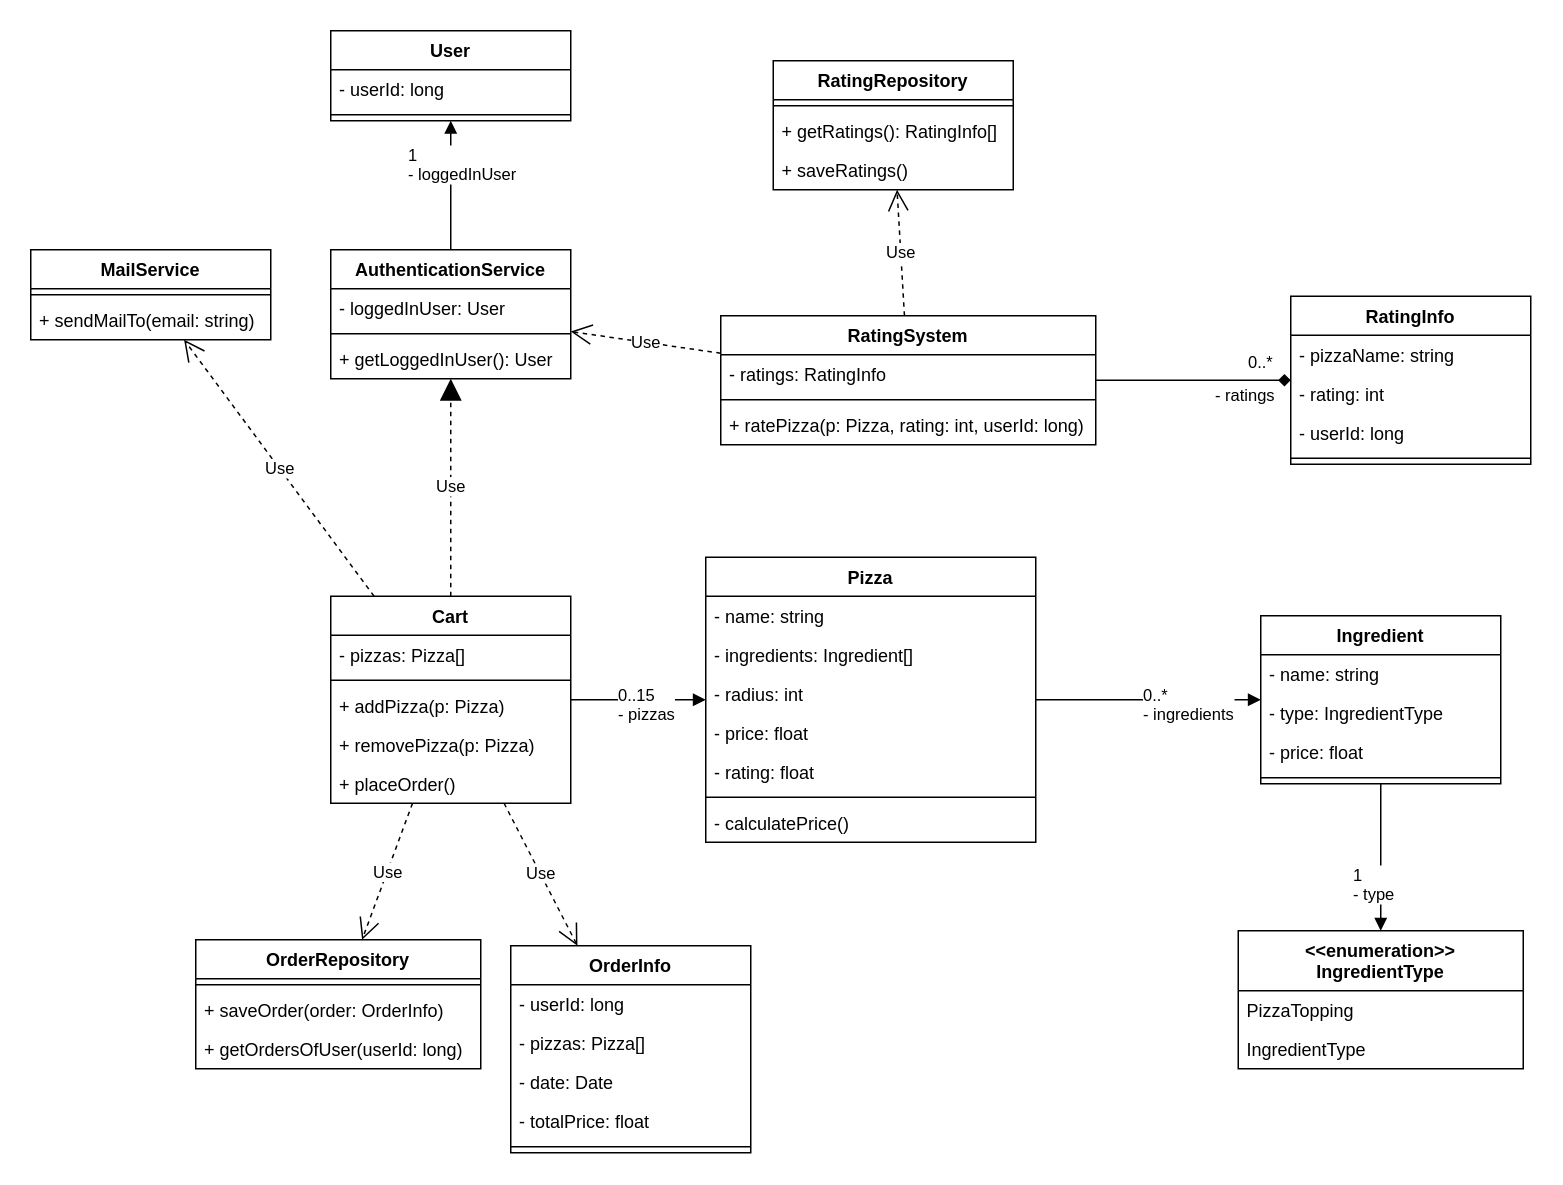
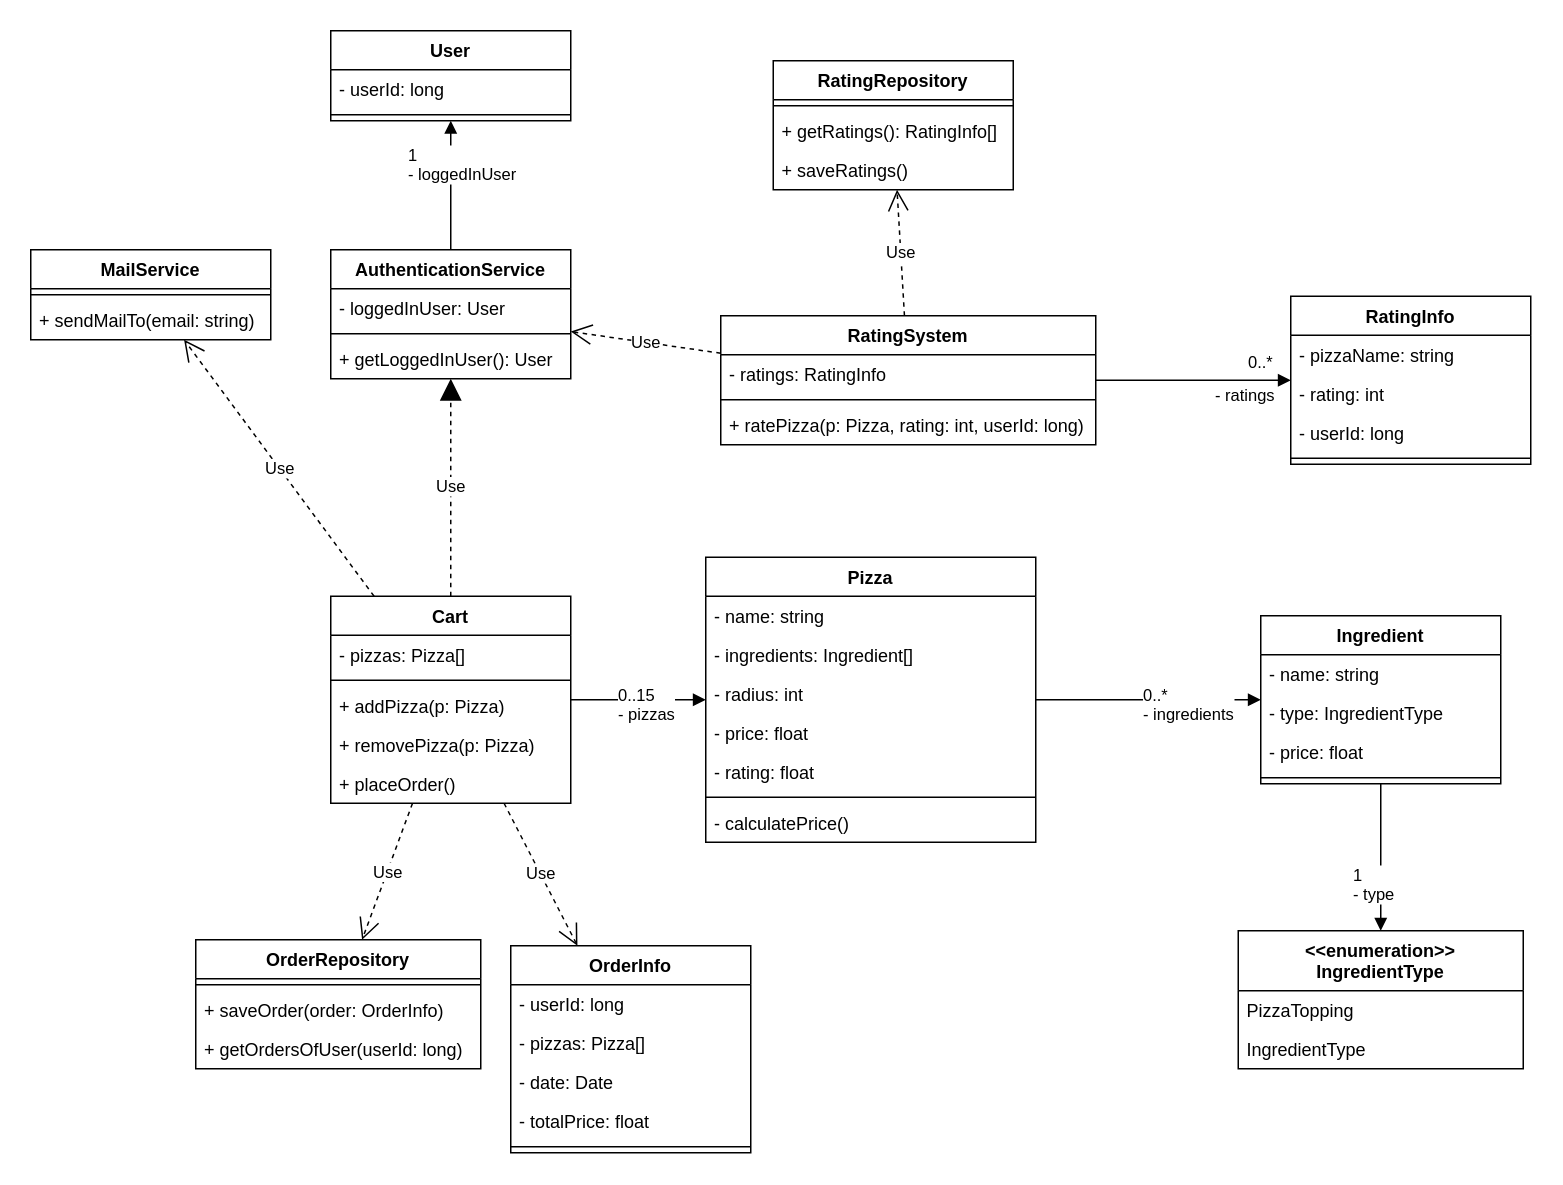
(1277, 380) -> (1277, 380)
